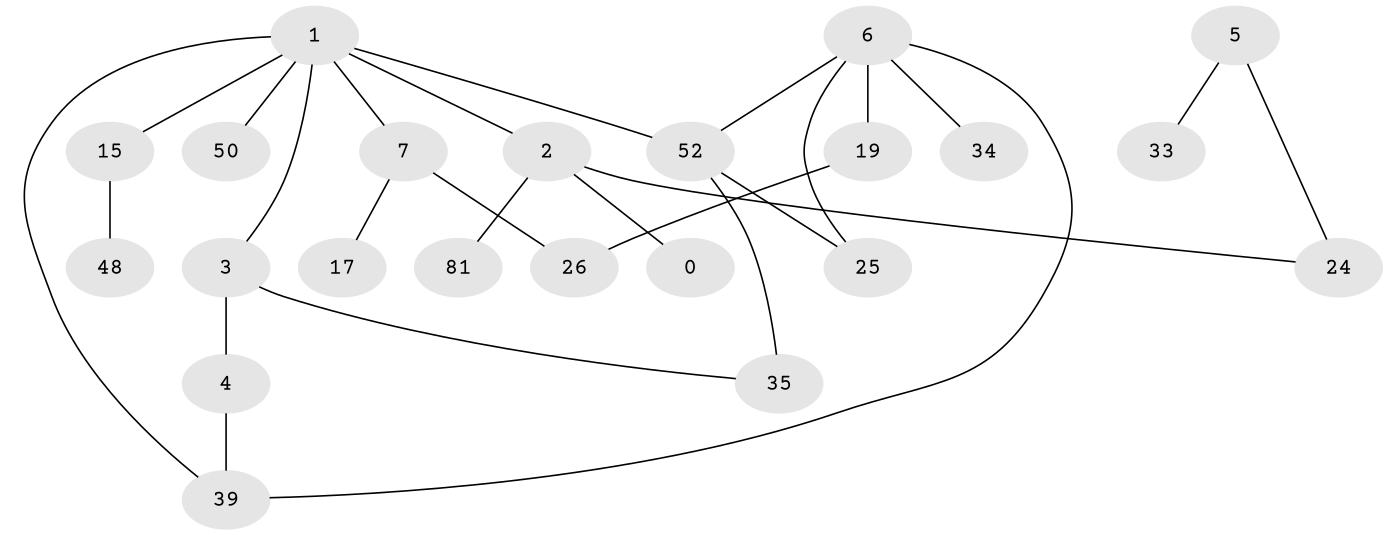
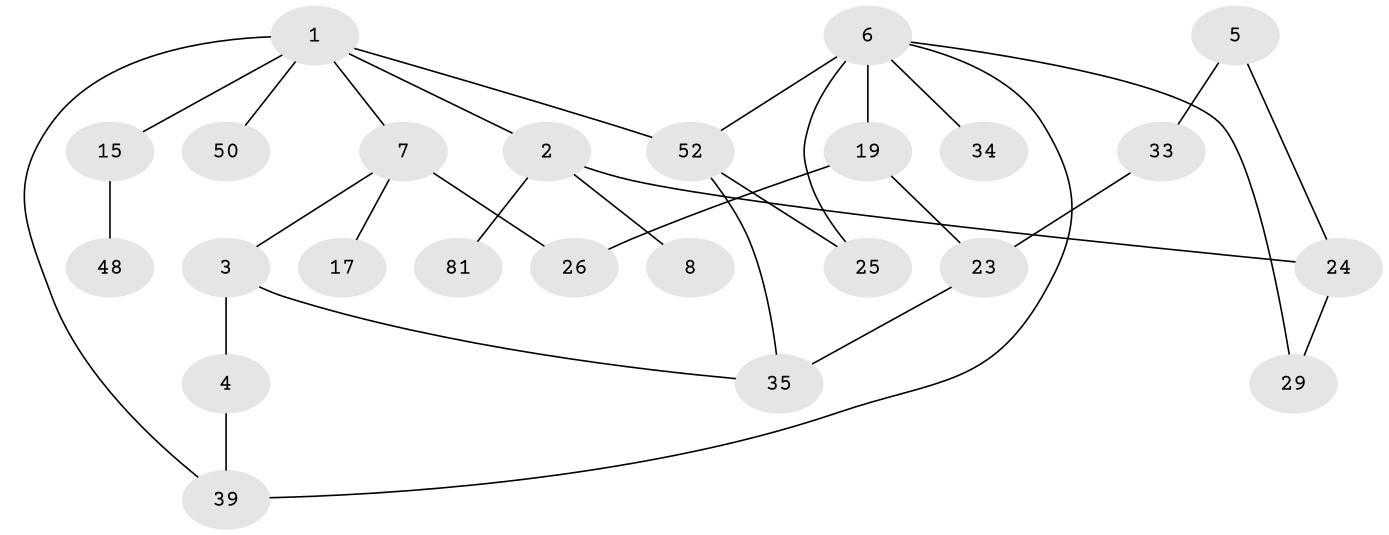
(292, 158) -> (315, 210)
(690, 268) -> (690, 268)
none -> (984, 268)
none -> (1294, 384)
